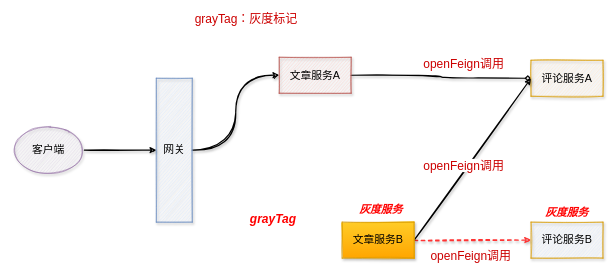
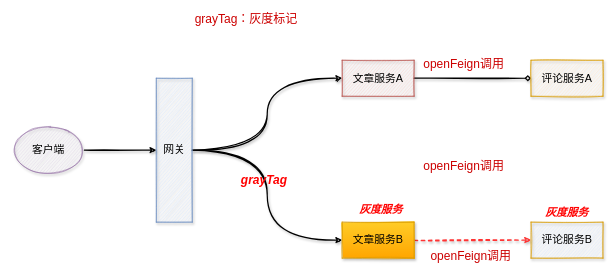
(315, 75) -> (378, 78)
(500, 121) -> none
none -> (267, 196)
(273, 219) -> (264, 180)
